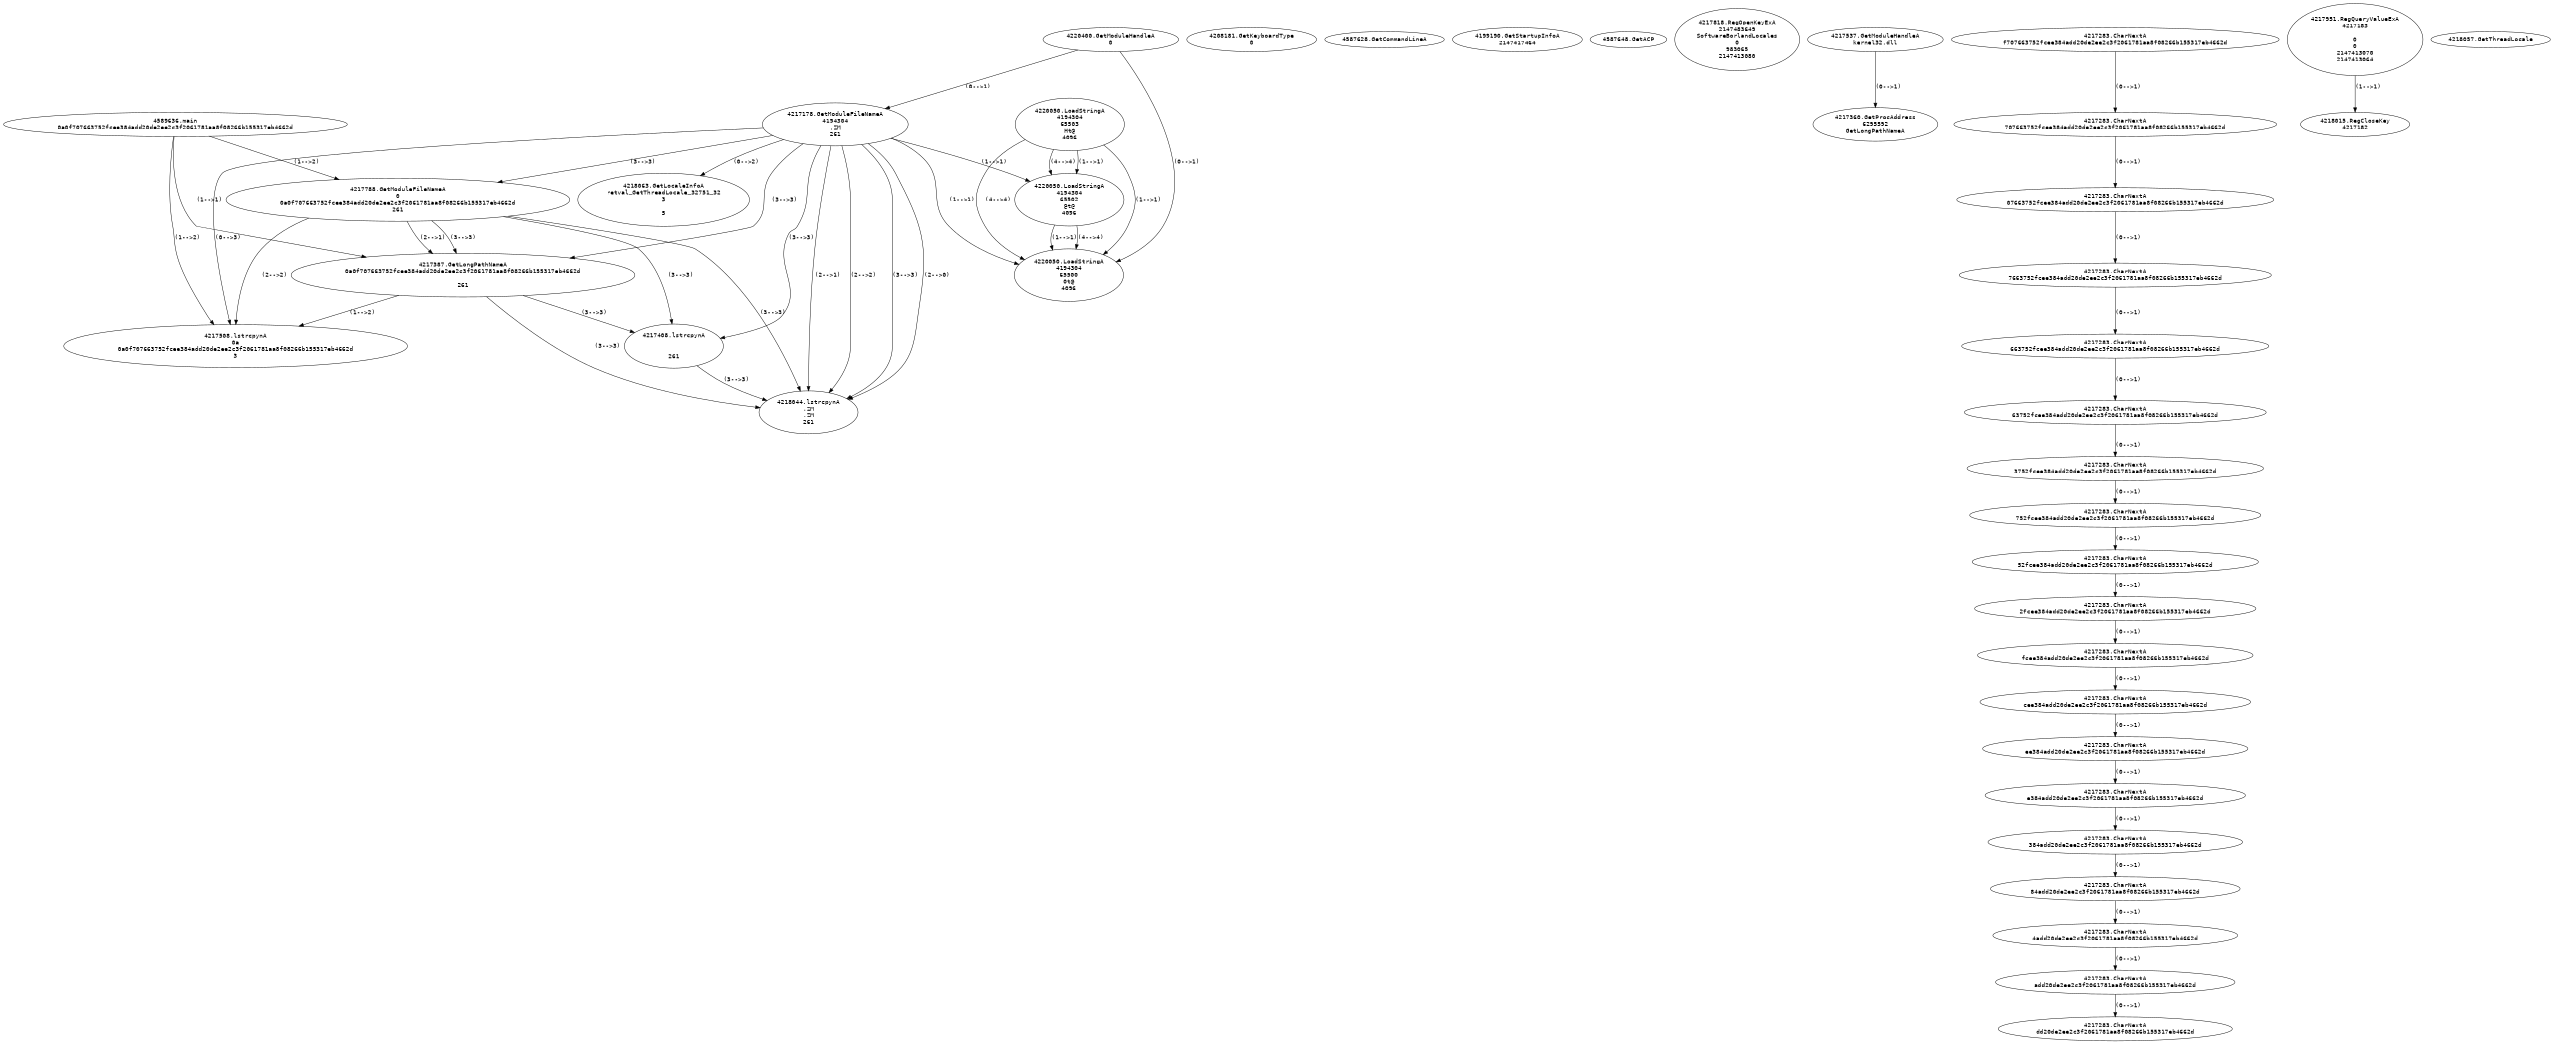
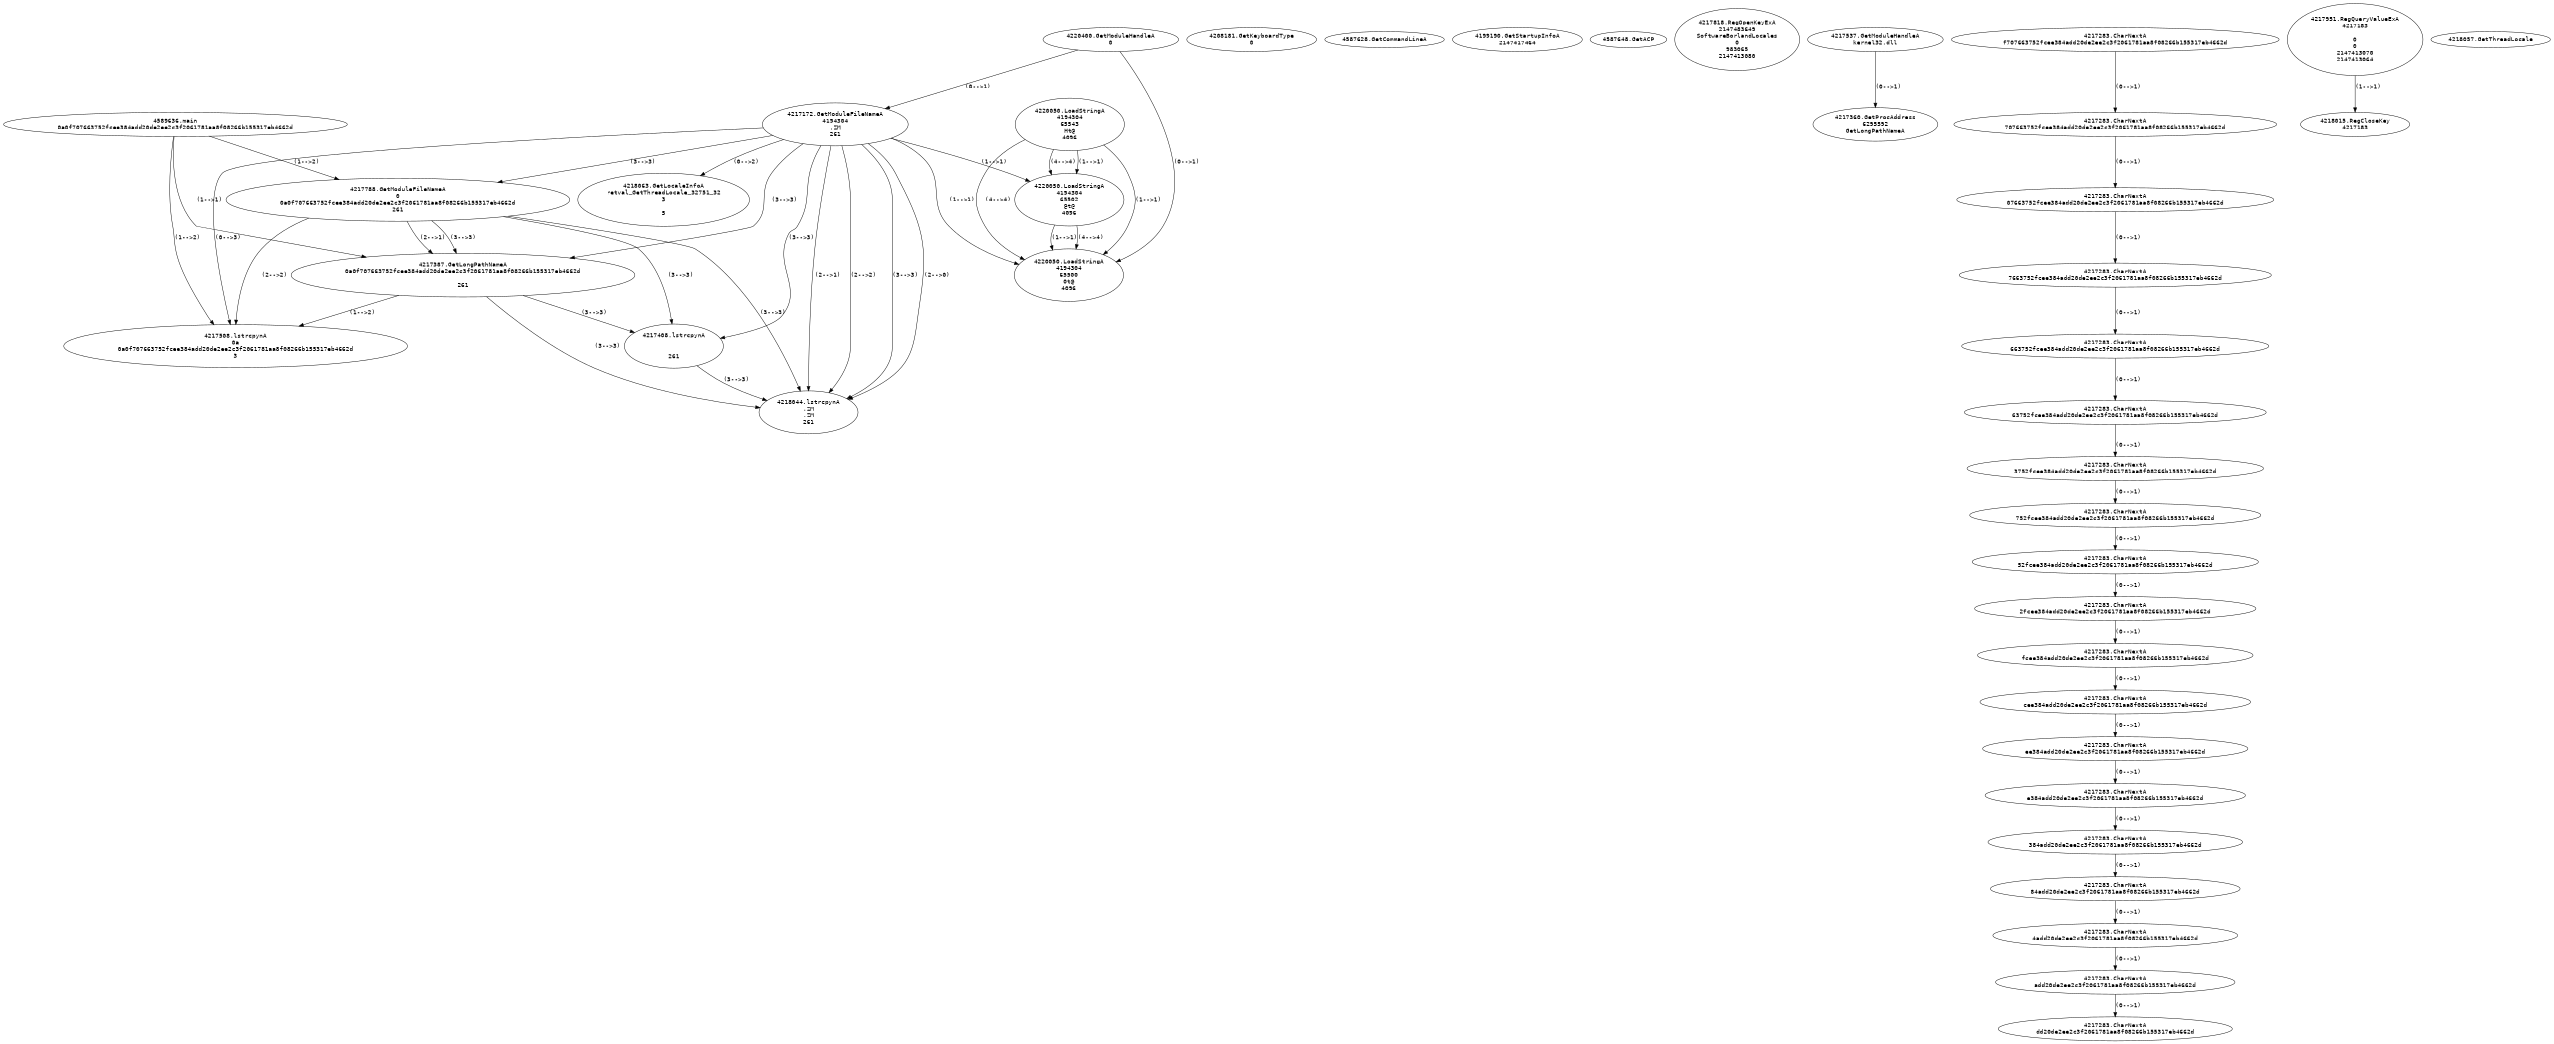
(835, 124) -> (835, 124)
(1070, 124) -> (1070, 124)
(2355, 124) -> (2355, 124)
